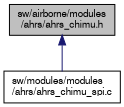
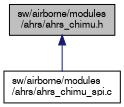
(62, 87) -> (62, 87)
